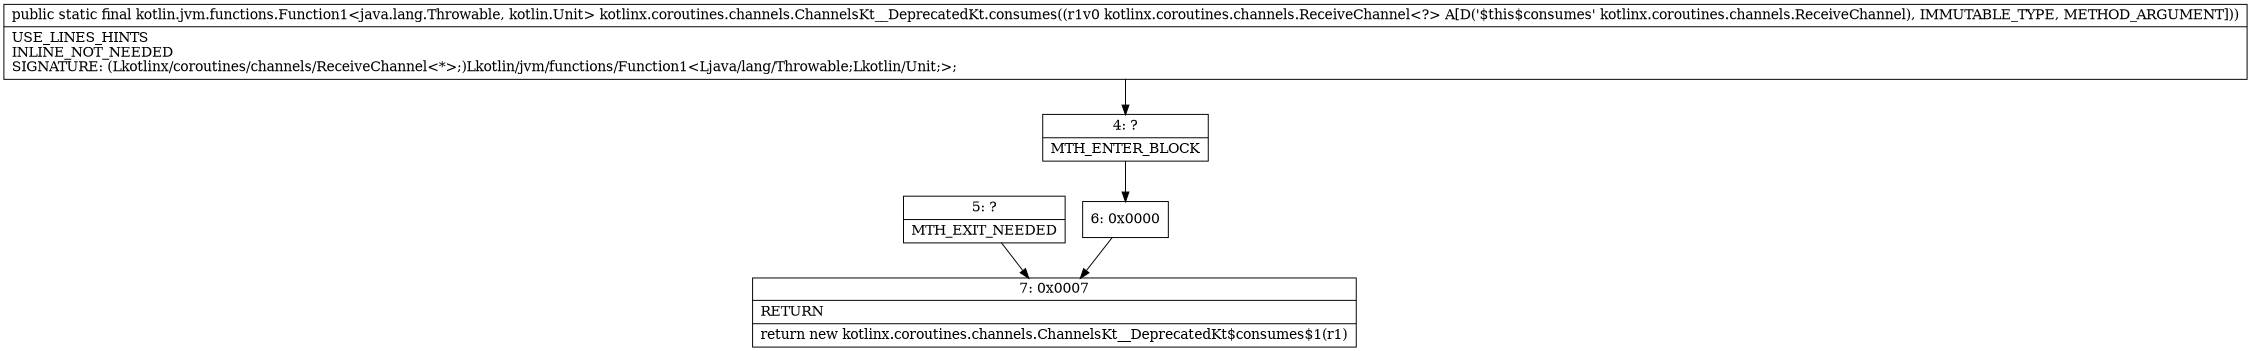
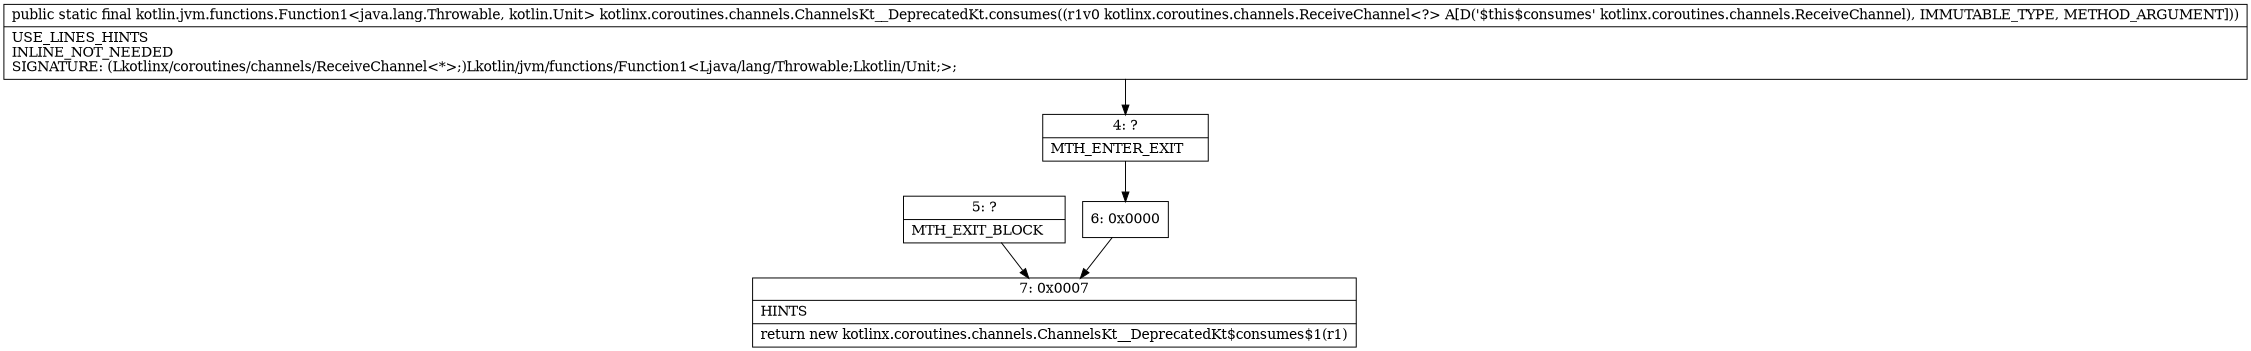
(1125, 149) -> (1117, 149)
(984, 231) -> (978, 231)
(792, 312) -> (784, 312)
